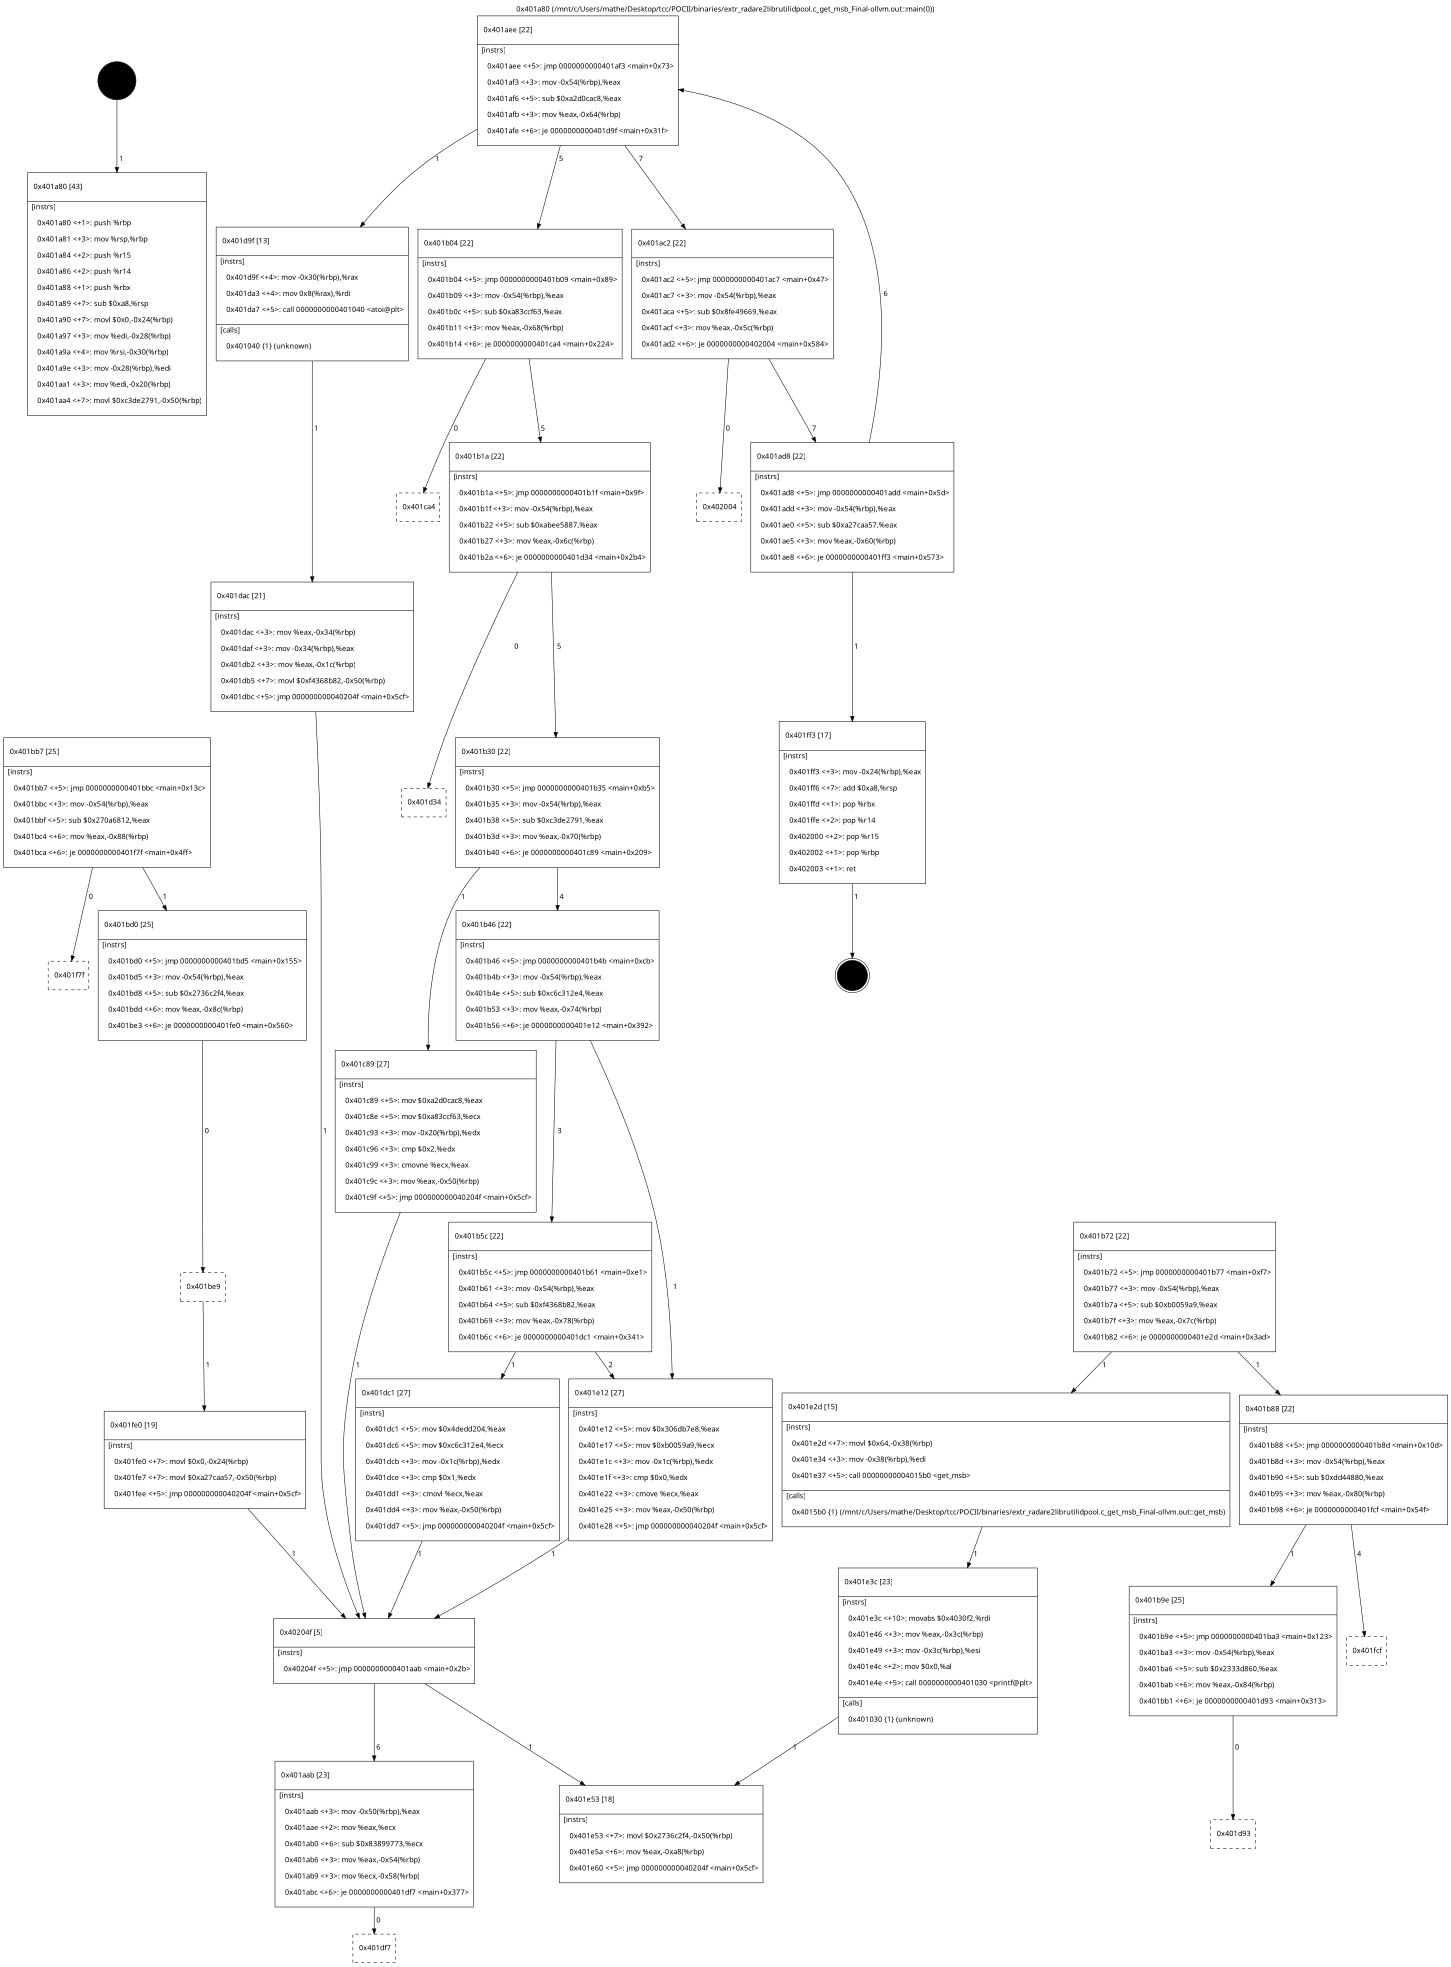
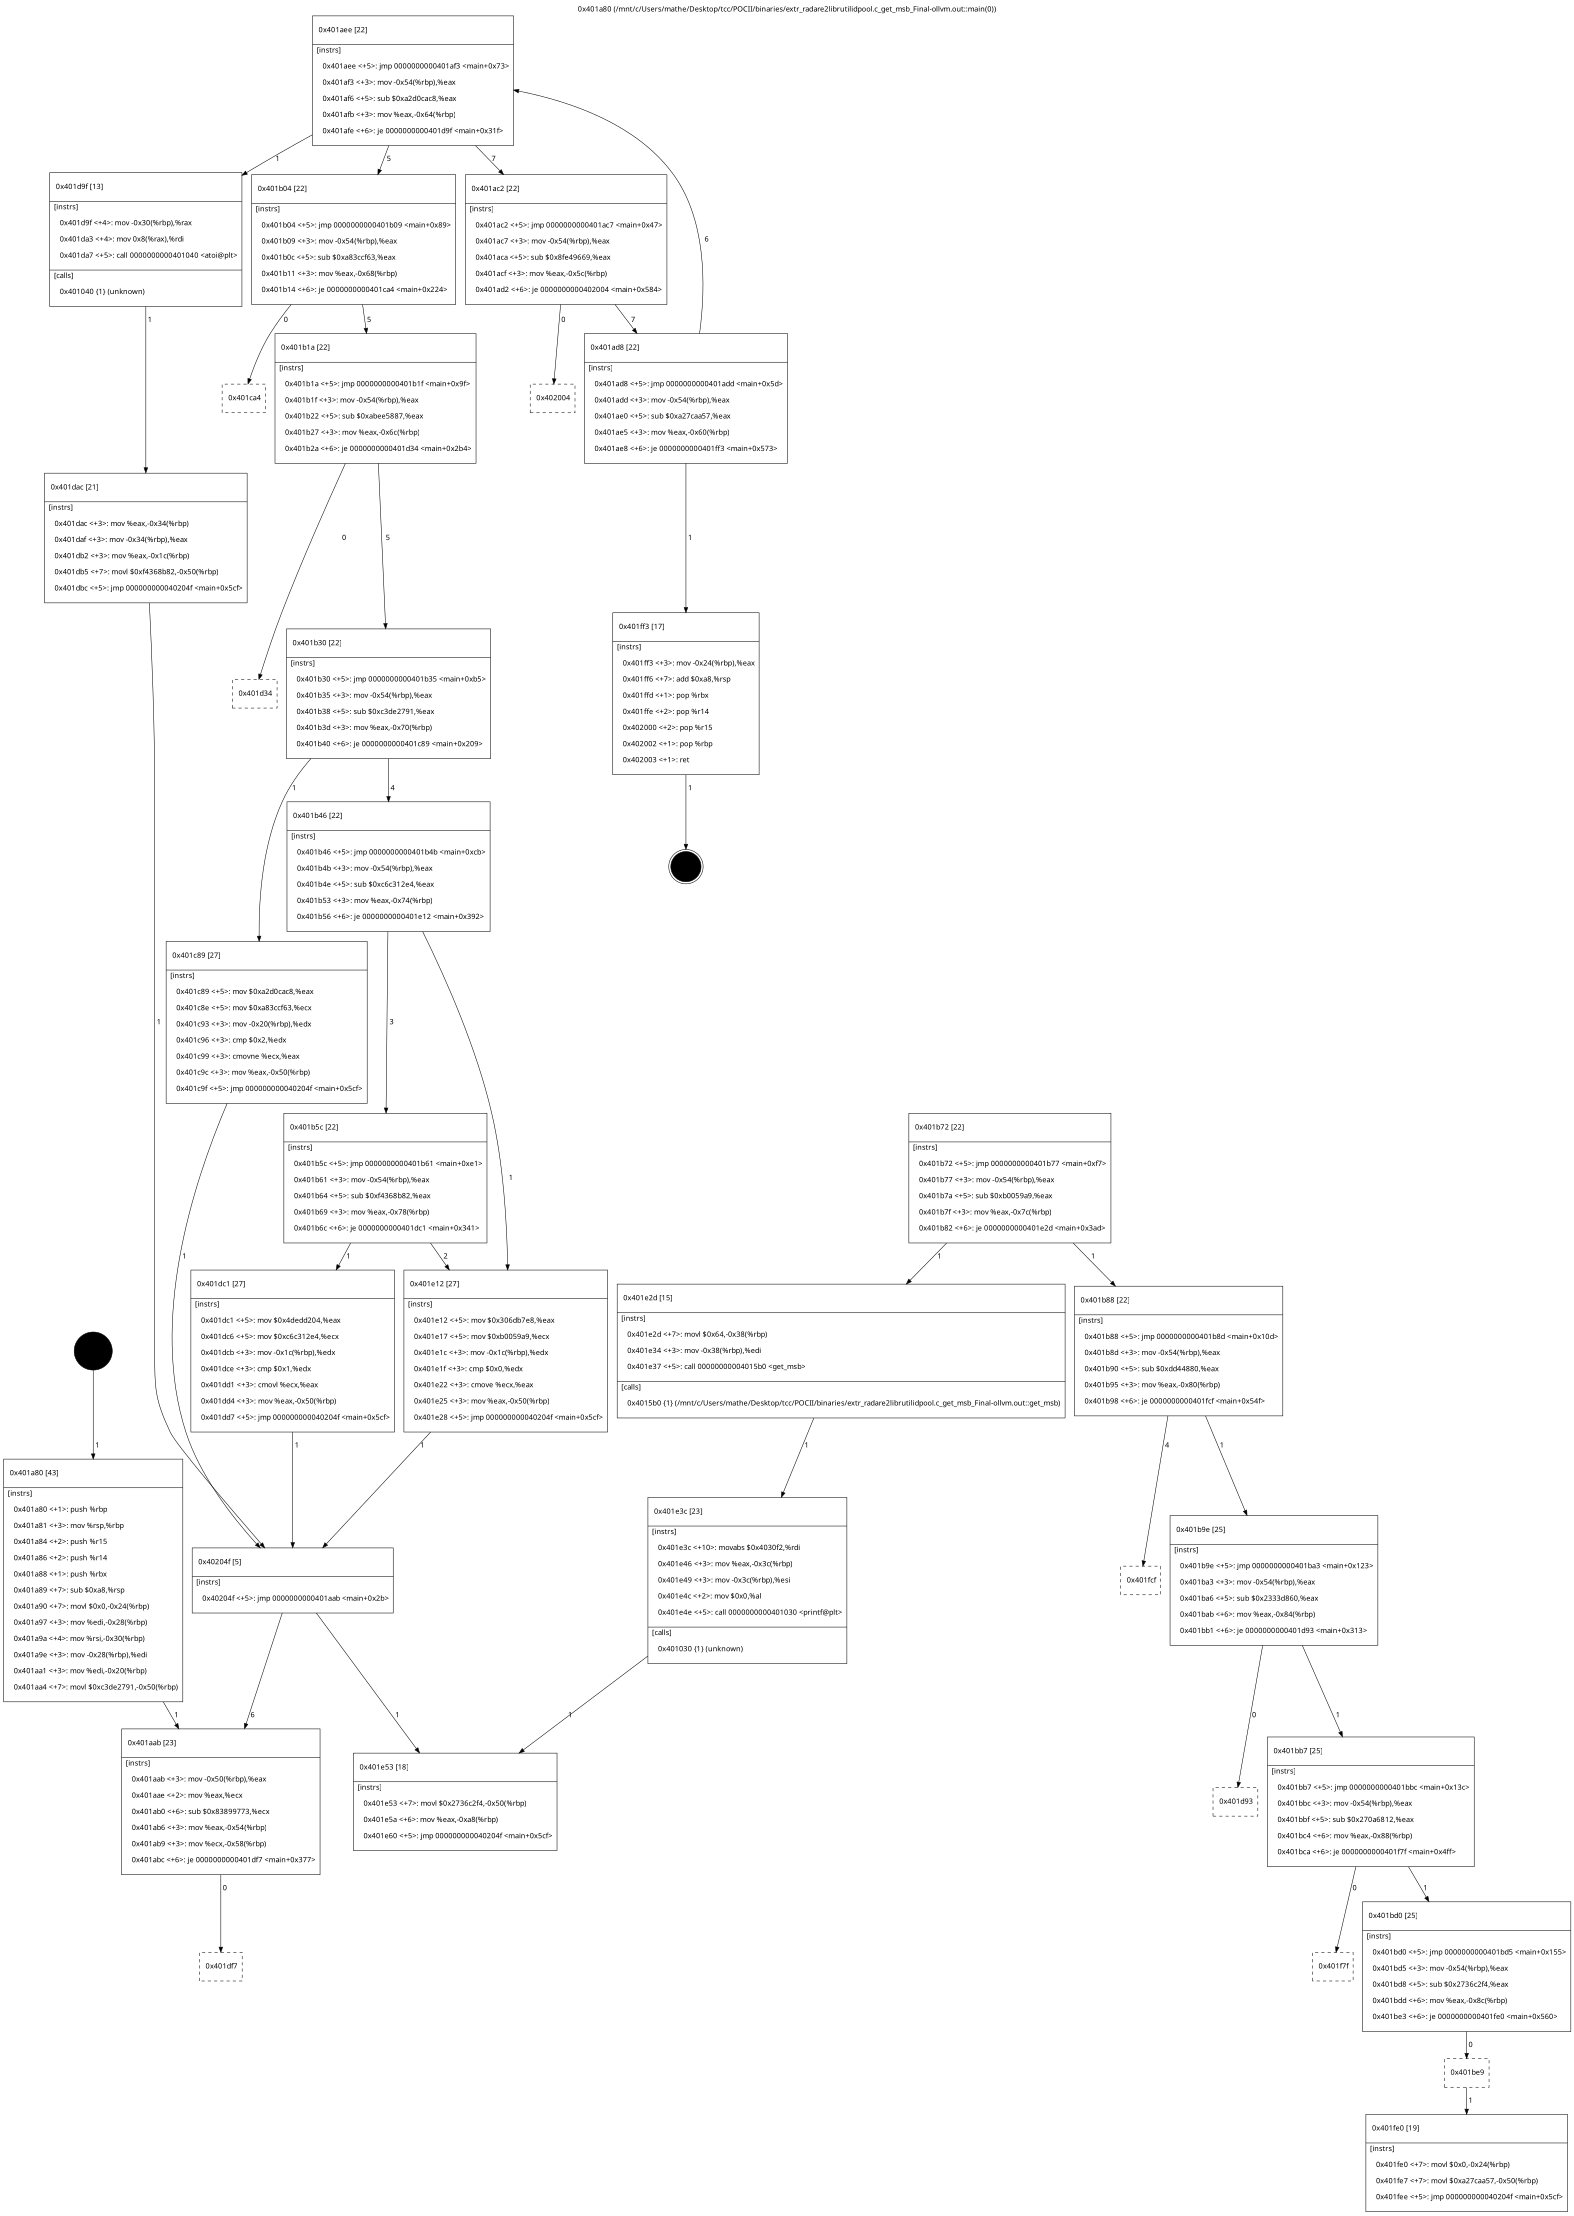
(295, 1562) -> none
none -> (1321, 1689)
none -> (170, 1713)
